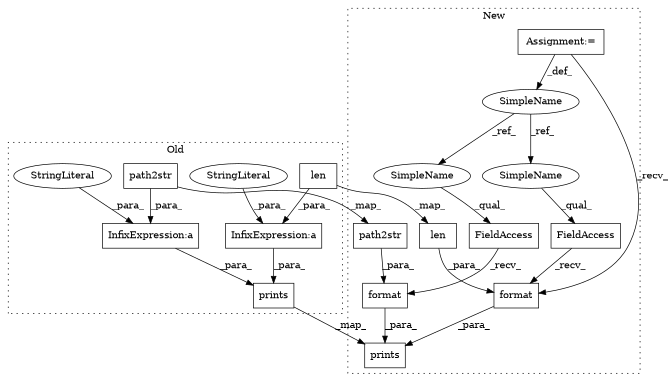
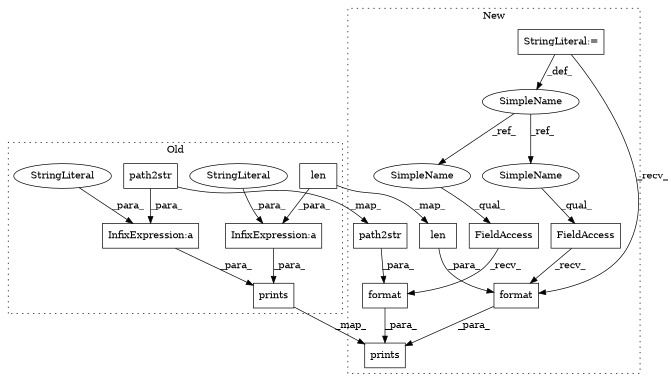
(561, 42) -> (561, 42)
